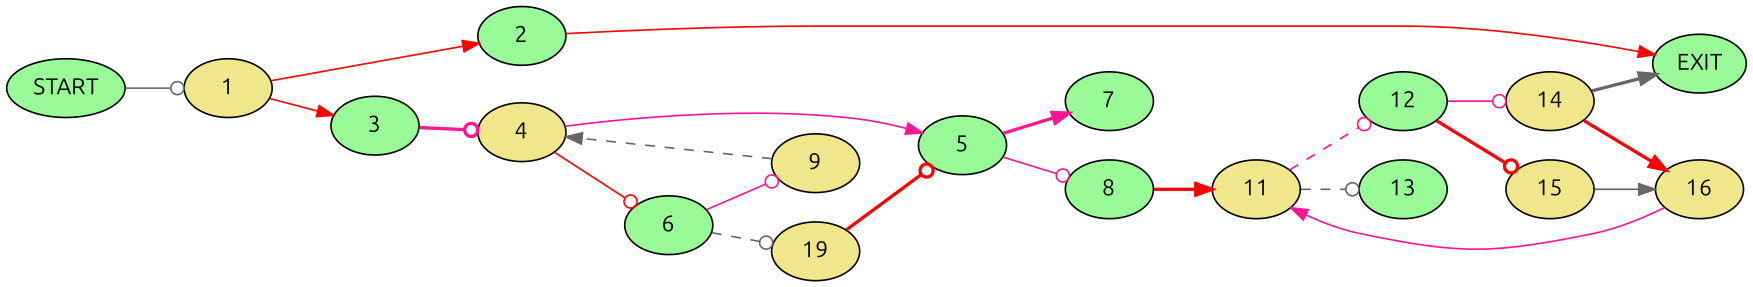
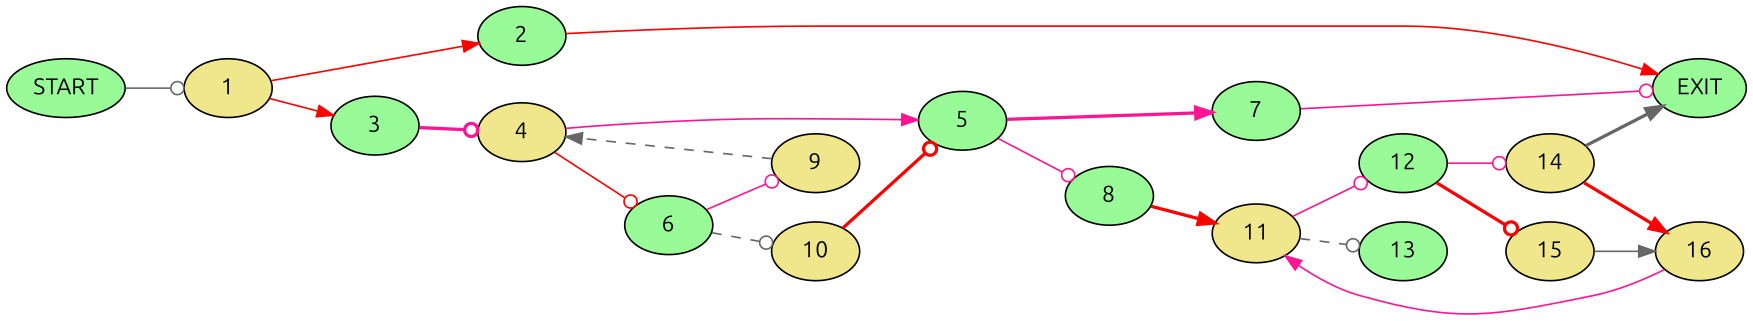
none -> (1470, 100)
(1324, 149) -> (1324, 201)
(816, 251) -> (816, 251)
